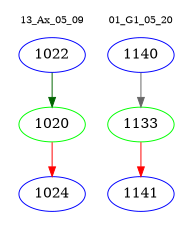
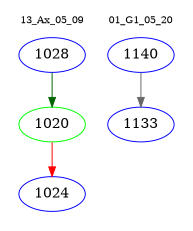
(52, 55) -> (52, 55)
(141, 125) -> (141, 125)
(141, 194) -> none
